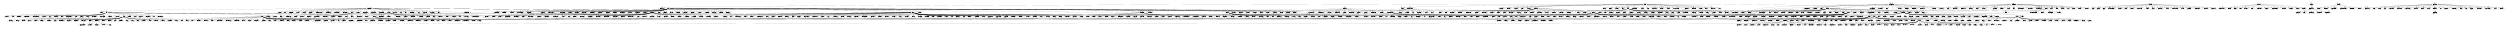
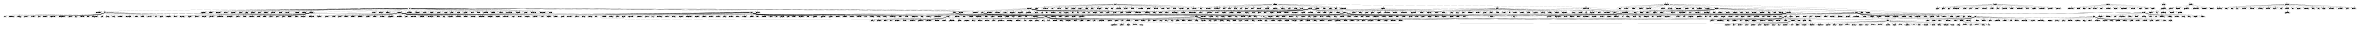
none -> (1279, 13)
(1337, 13) -> none
